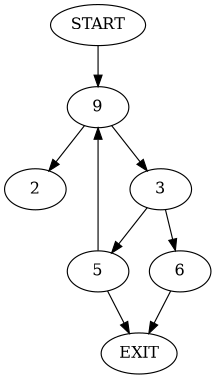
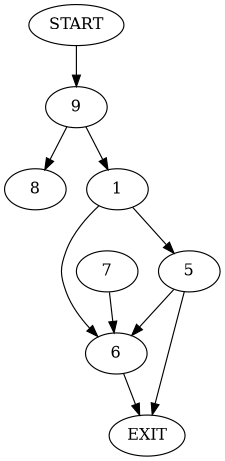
(35, 189) -> (35, 189)
(161, 189) -> (117, 189)
(98, 195) -> (157, 308)
none -> (107, 271)
